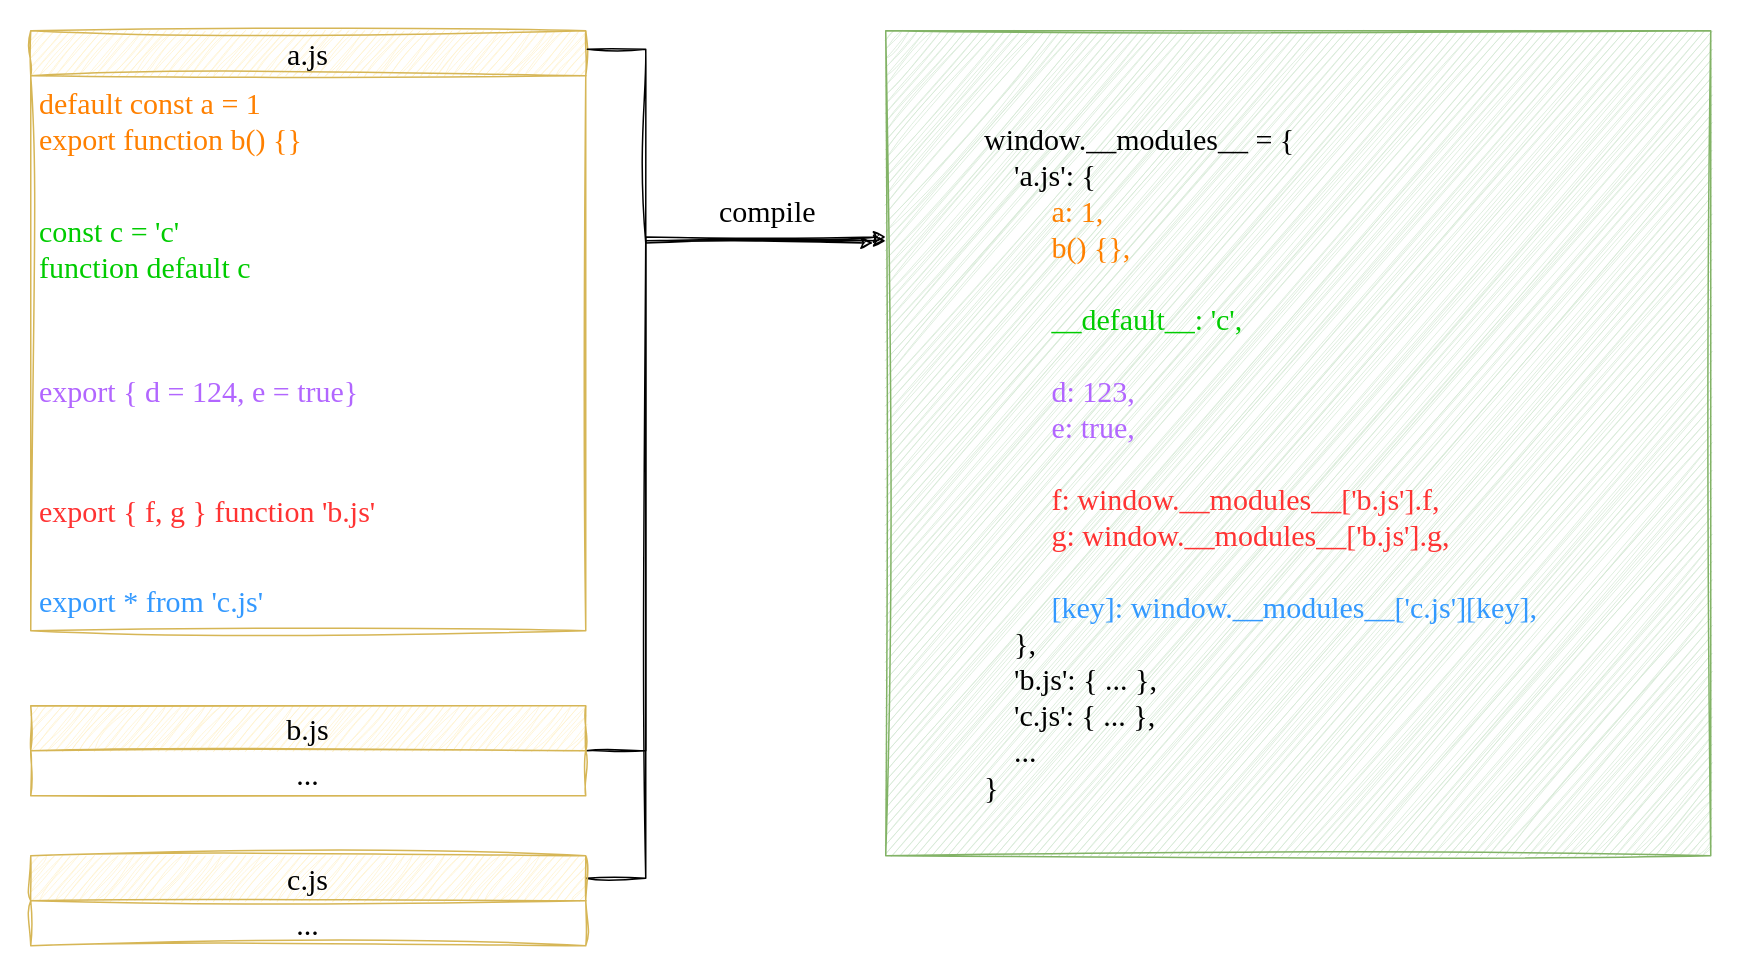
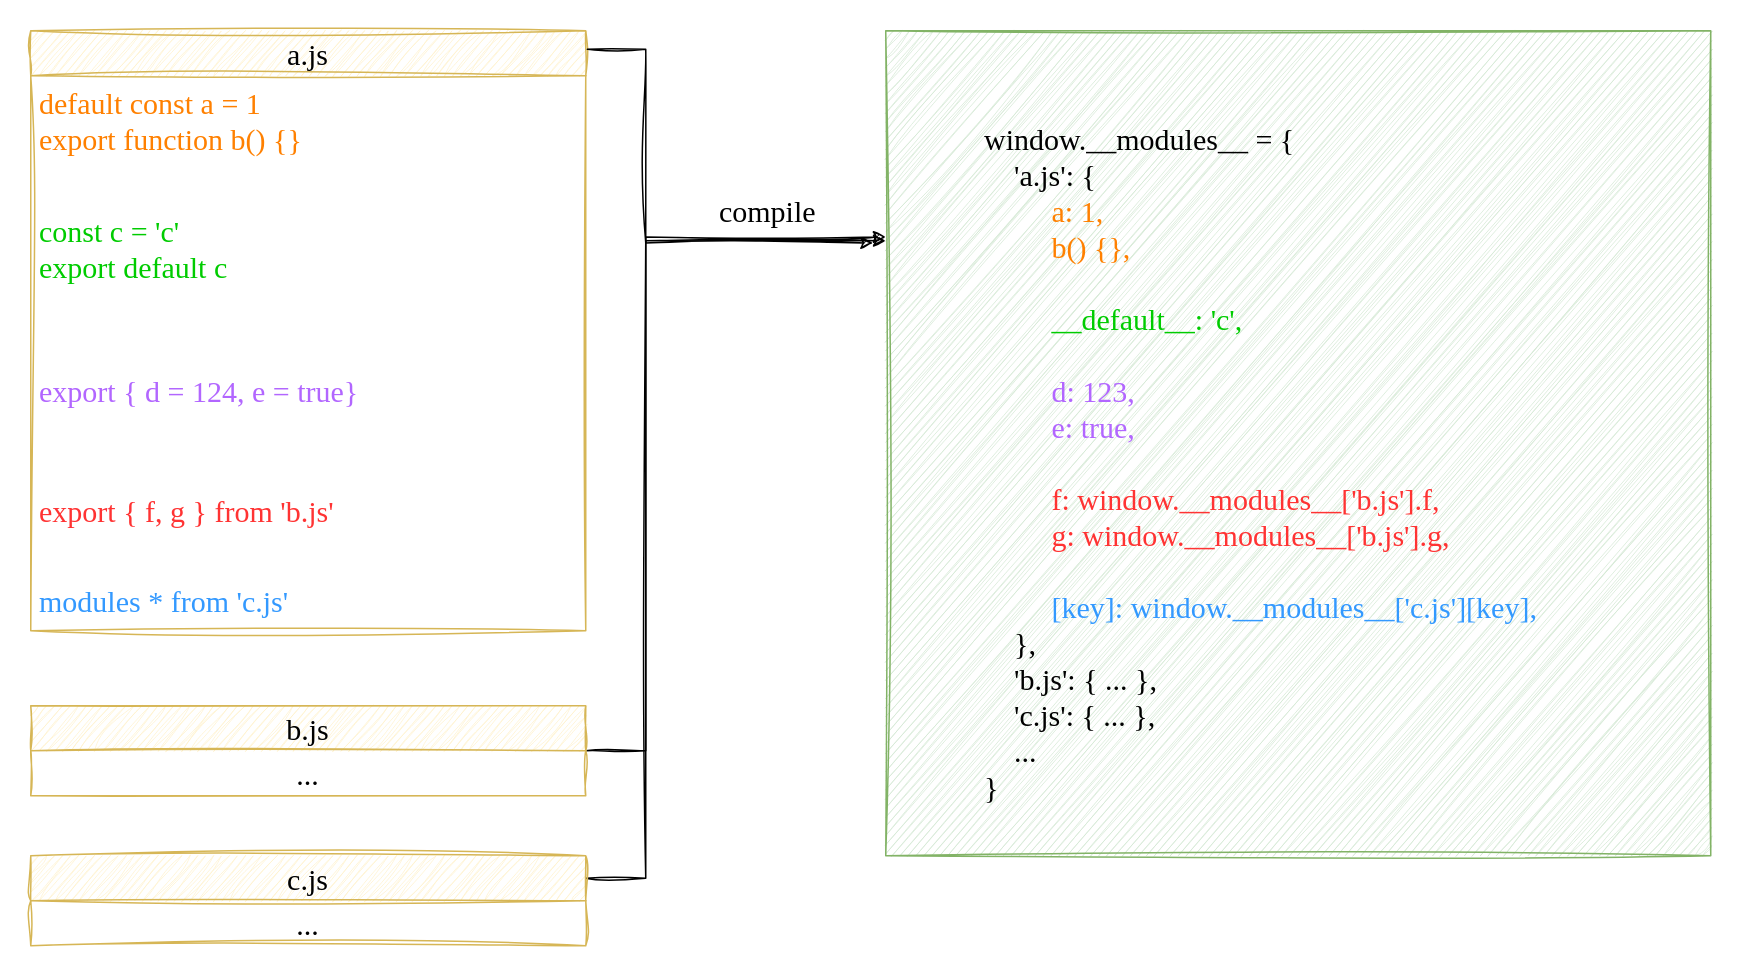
(175, 248) -> (162, 248)
(257, 511) -> (228, 511)
(184, 601) -> (189, 601)
